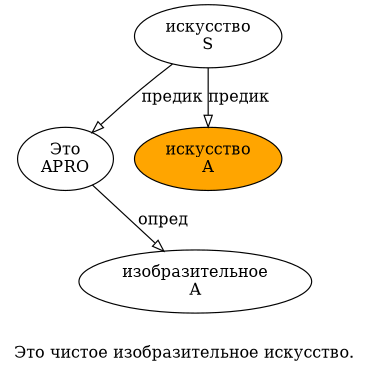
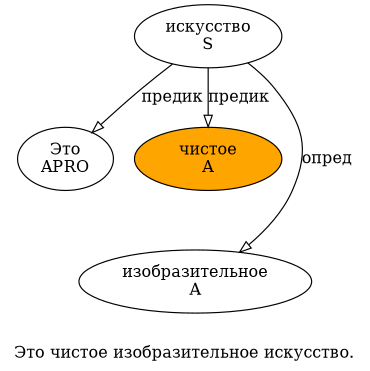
(208, 159) -> (208, 159)
(124, 214) -> (302, 153)
